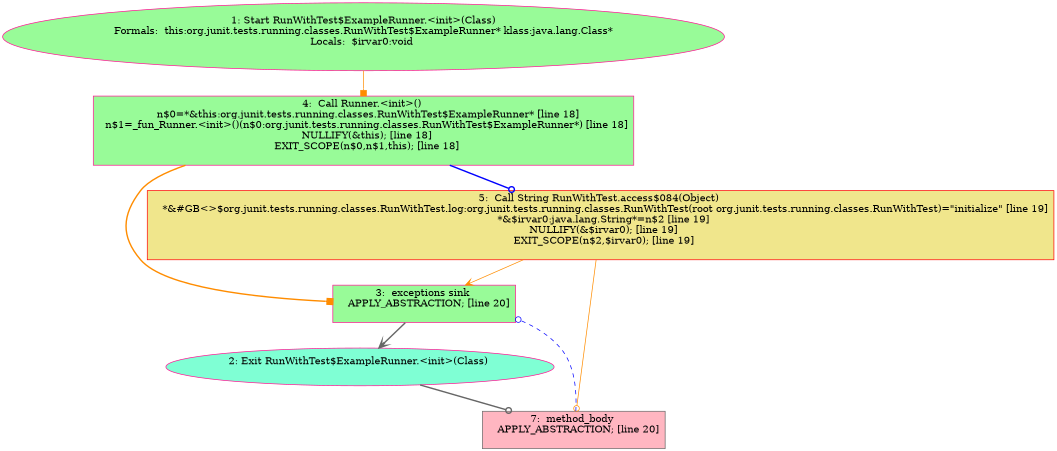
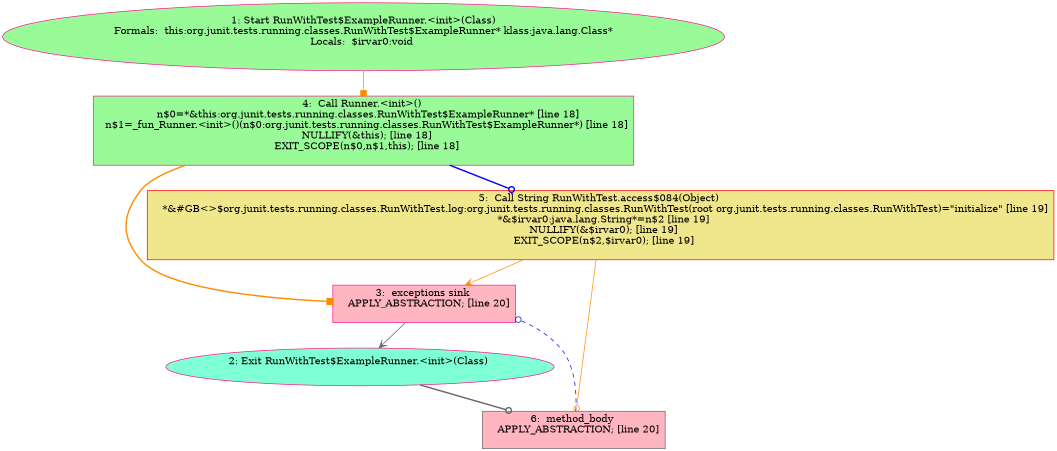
(424, 304) -> (424, 304)
(395, 333) -> (395, 333)
(574, 430) -> (574, 430)
